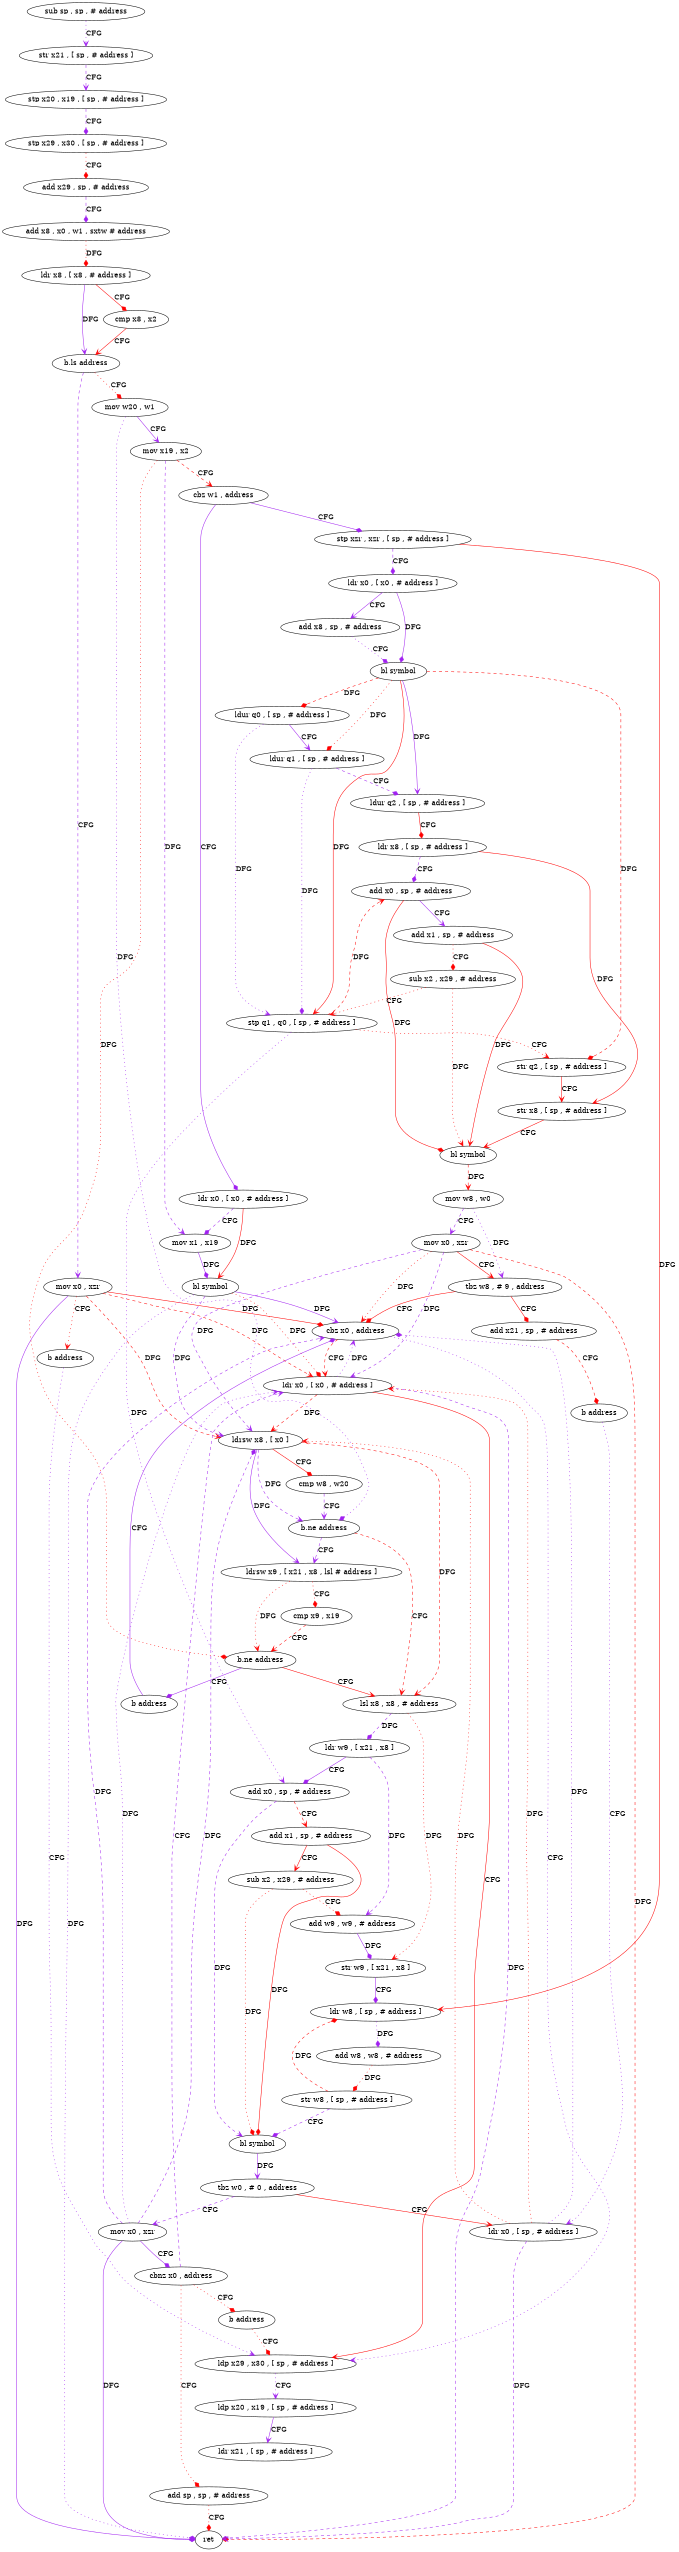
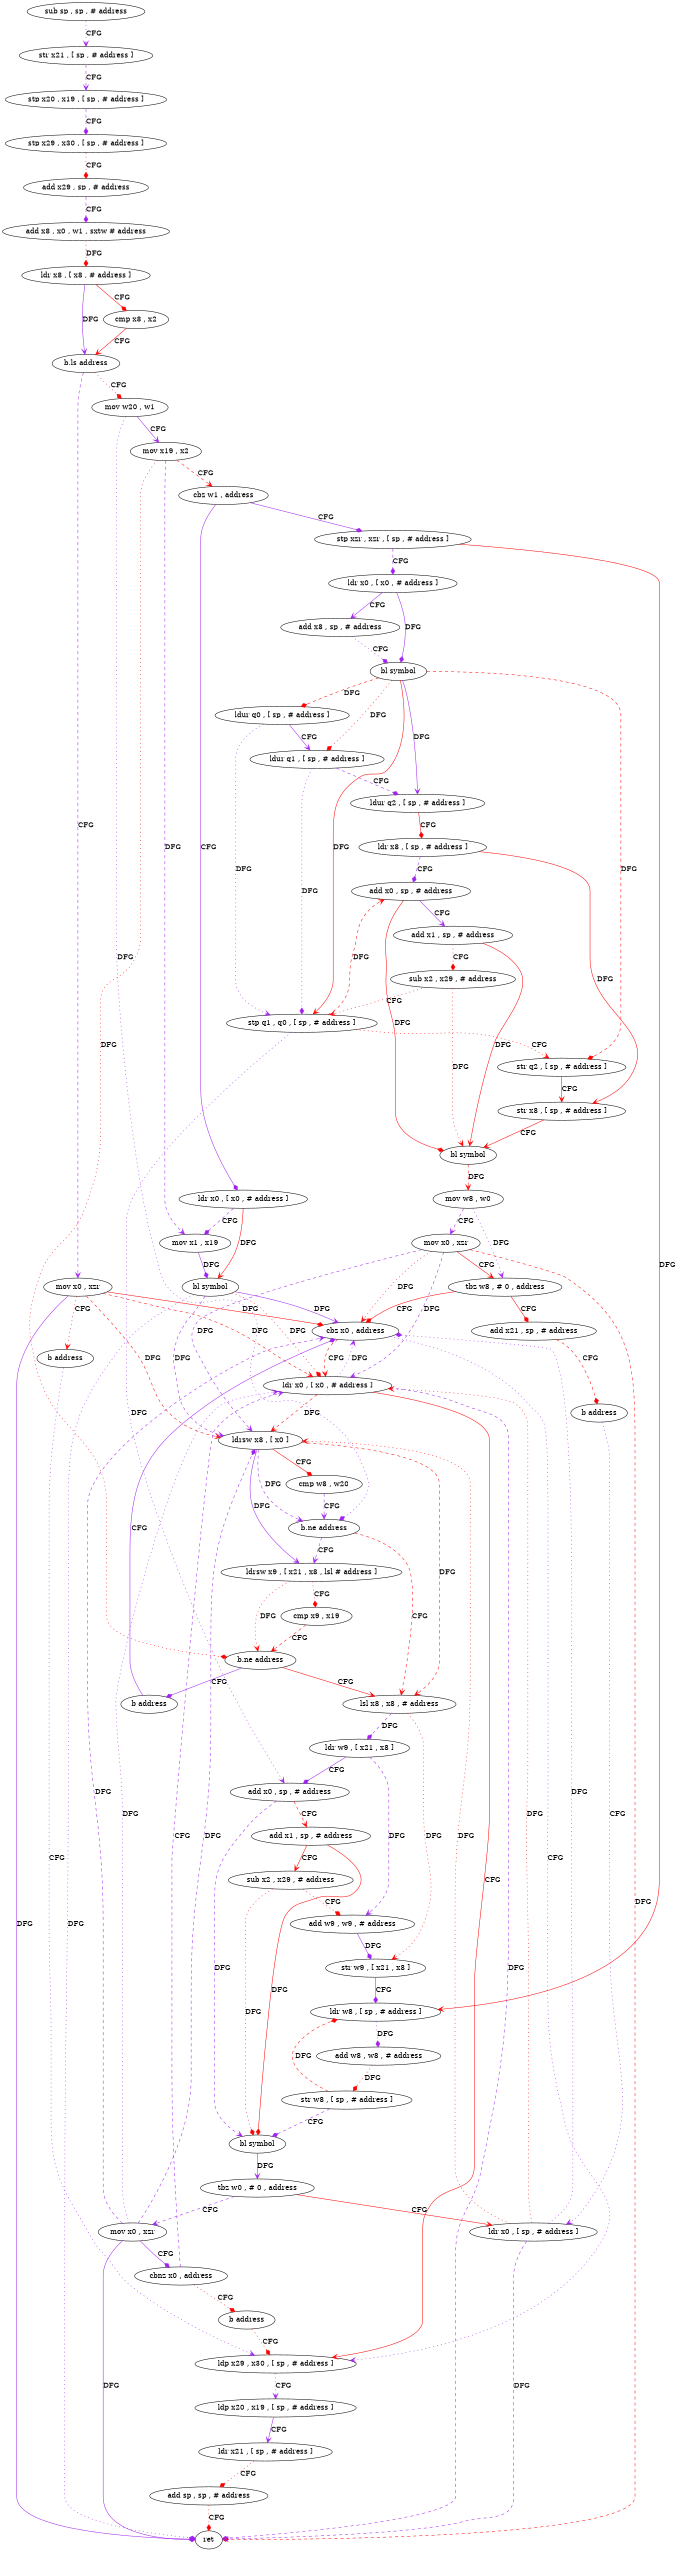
(505, 1287) -> (505, 1287)
(181, 2386) -> (240, 2472)
